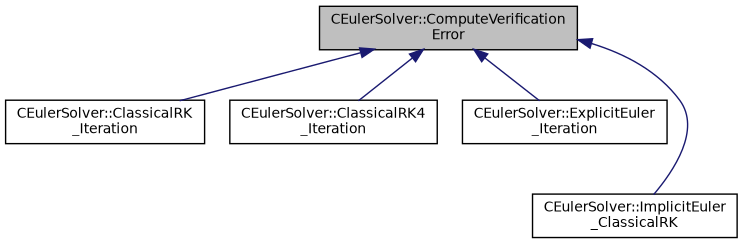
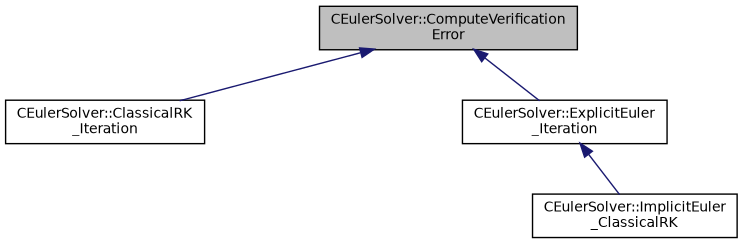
(679, 100) -> (604, 174)
(334, 122) -> none
